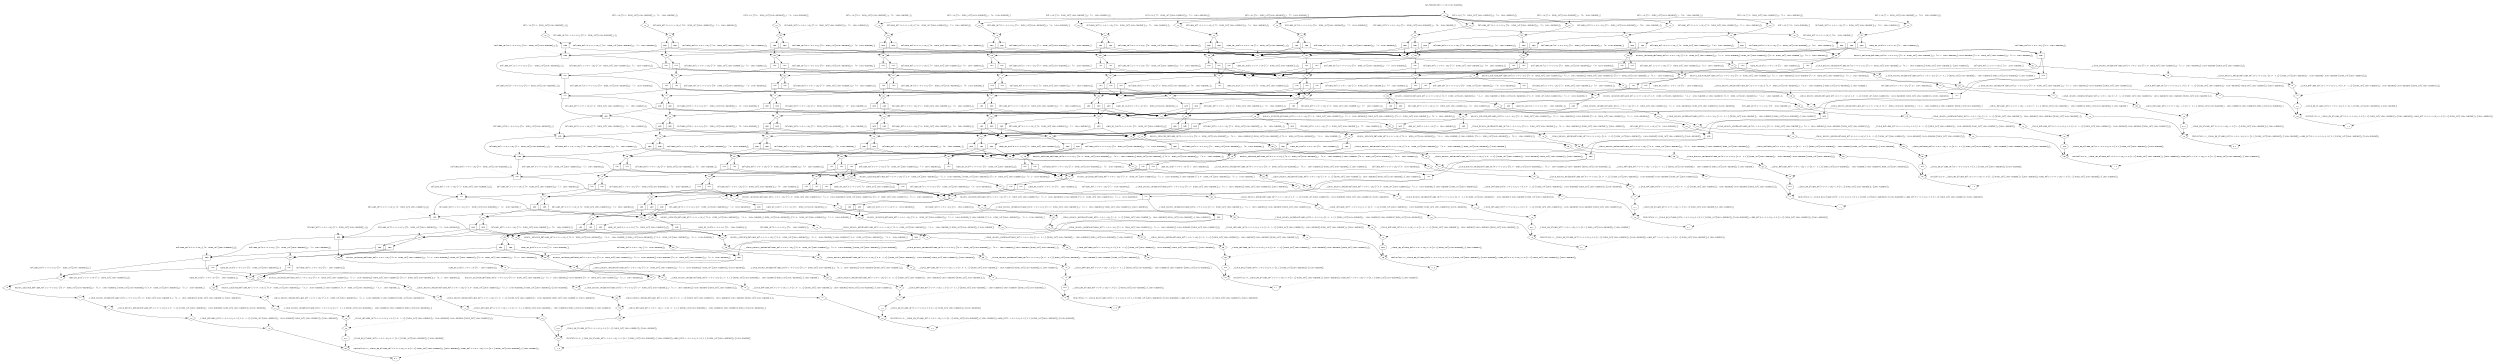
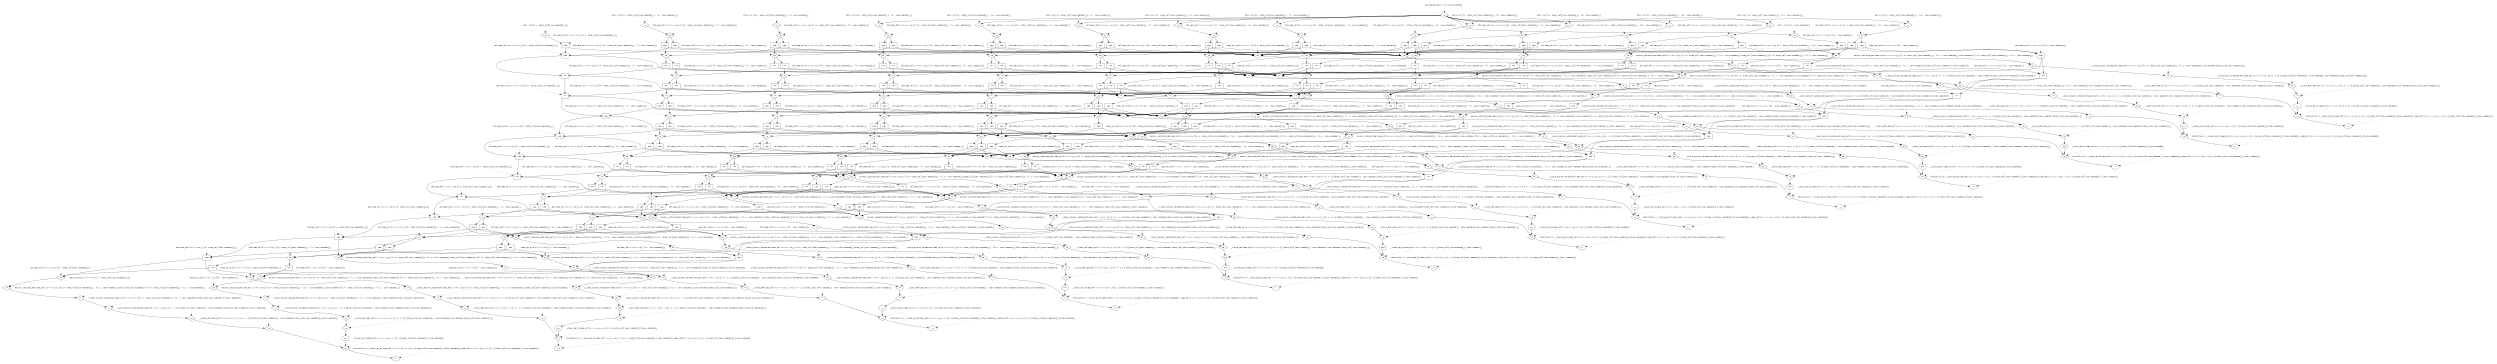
(532, 66) -> none
none -> (1536, 146)
